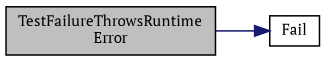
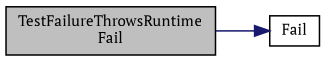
(111, 31) -> (111, 31)
